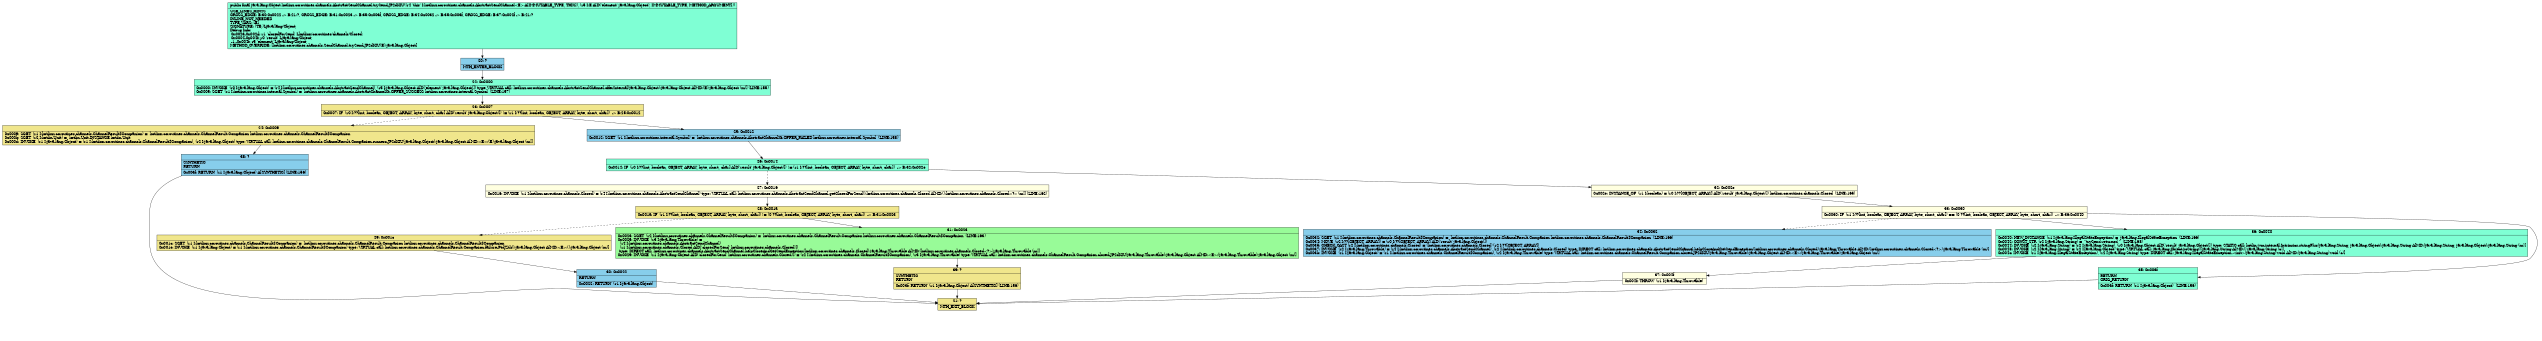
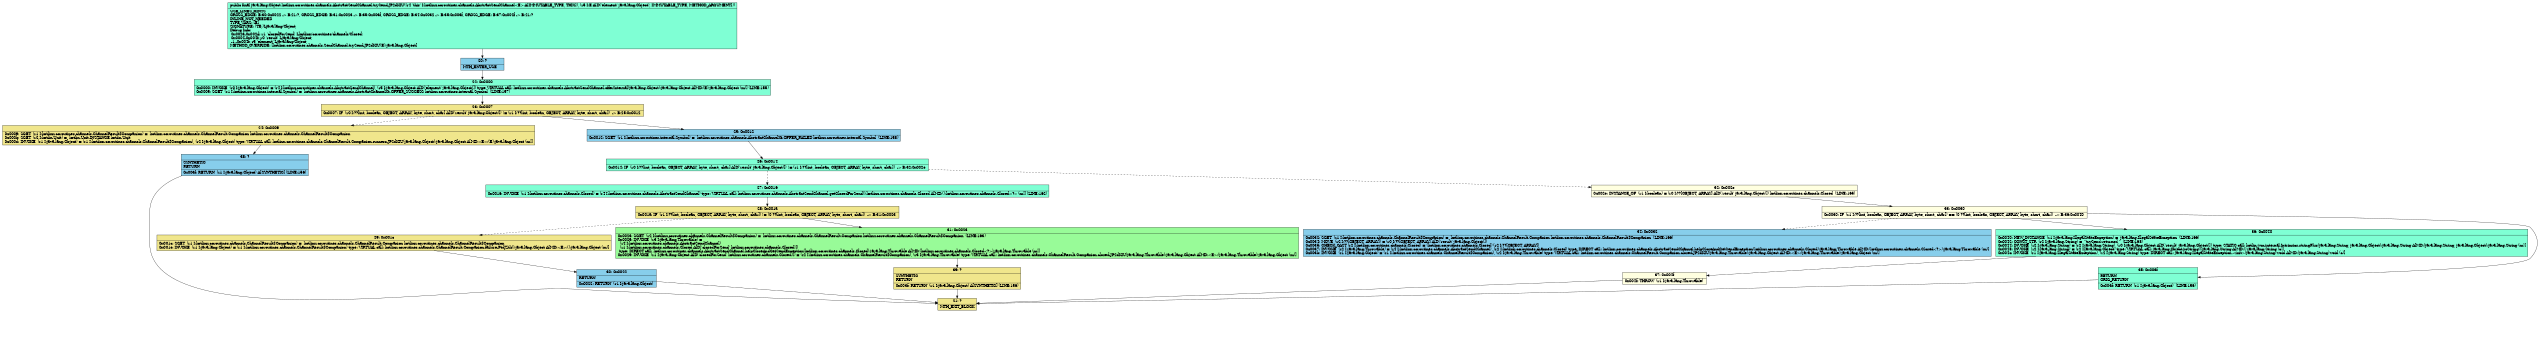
(482, 67) -> (480, 67)
(1259, 178) -> (1259, 178)
(767, 191) -> (767, 191)
